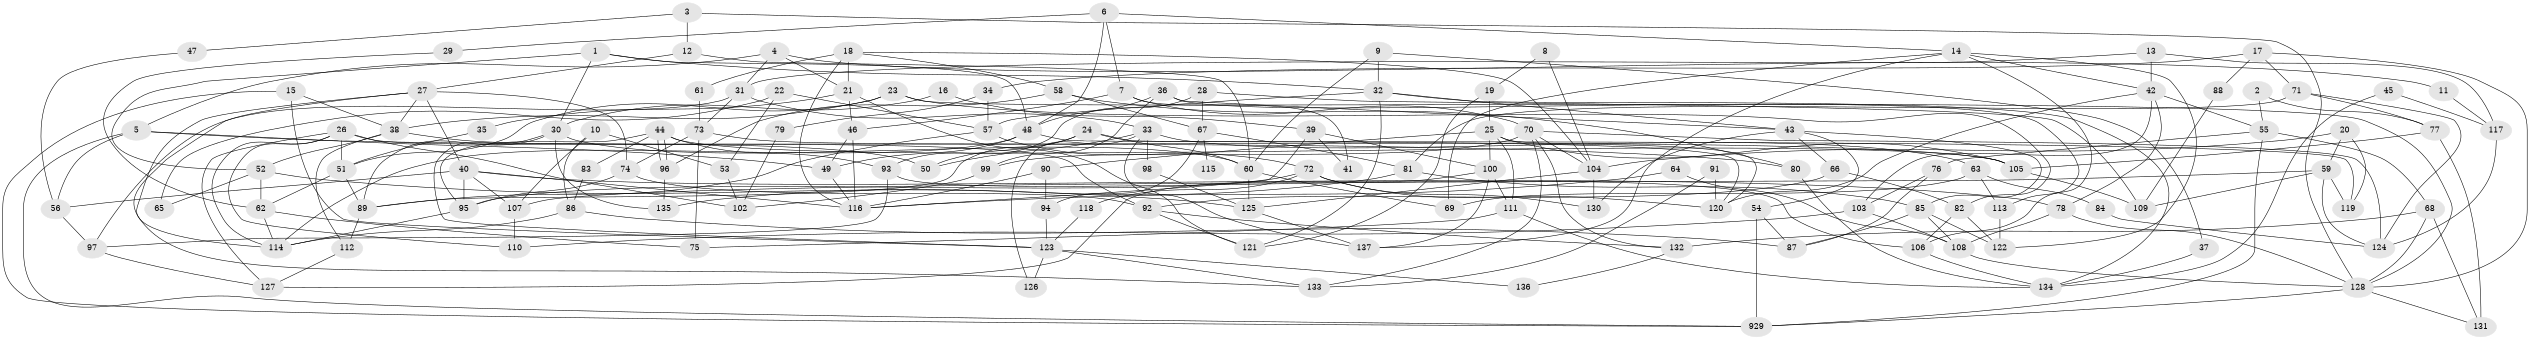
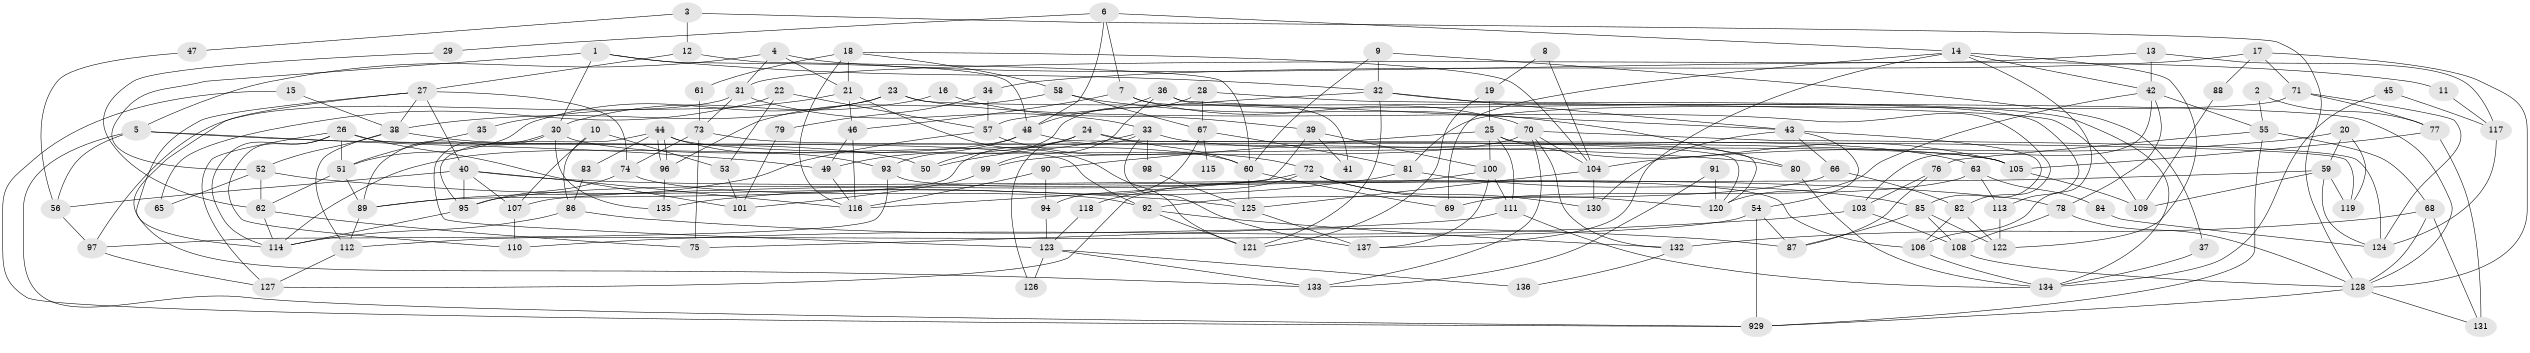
(1676, 170) -> none
(740, 209) -> (740, 209)
(538, 231) -> none
none -> (1124, 238)
